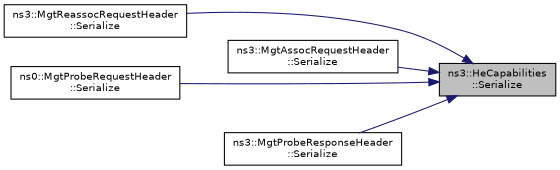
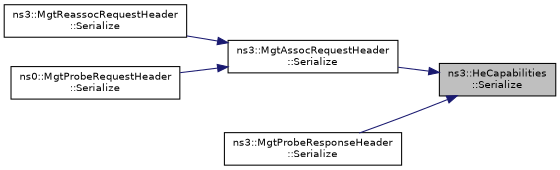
(329, 17) -> (202, 38)
(304, 84) -> (199, 70)
